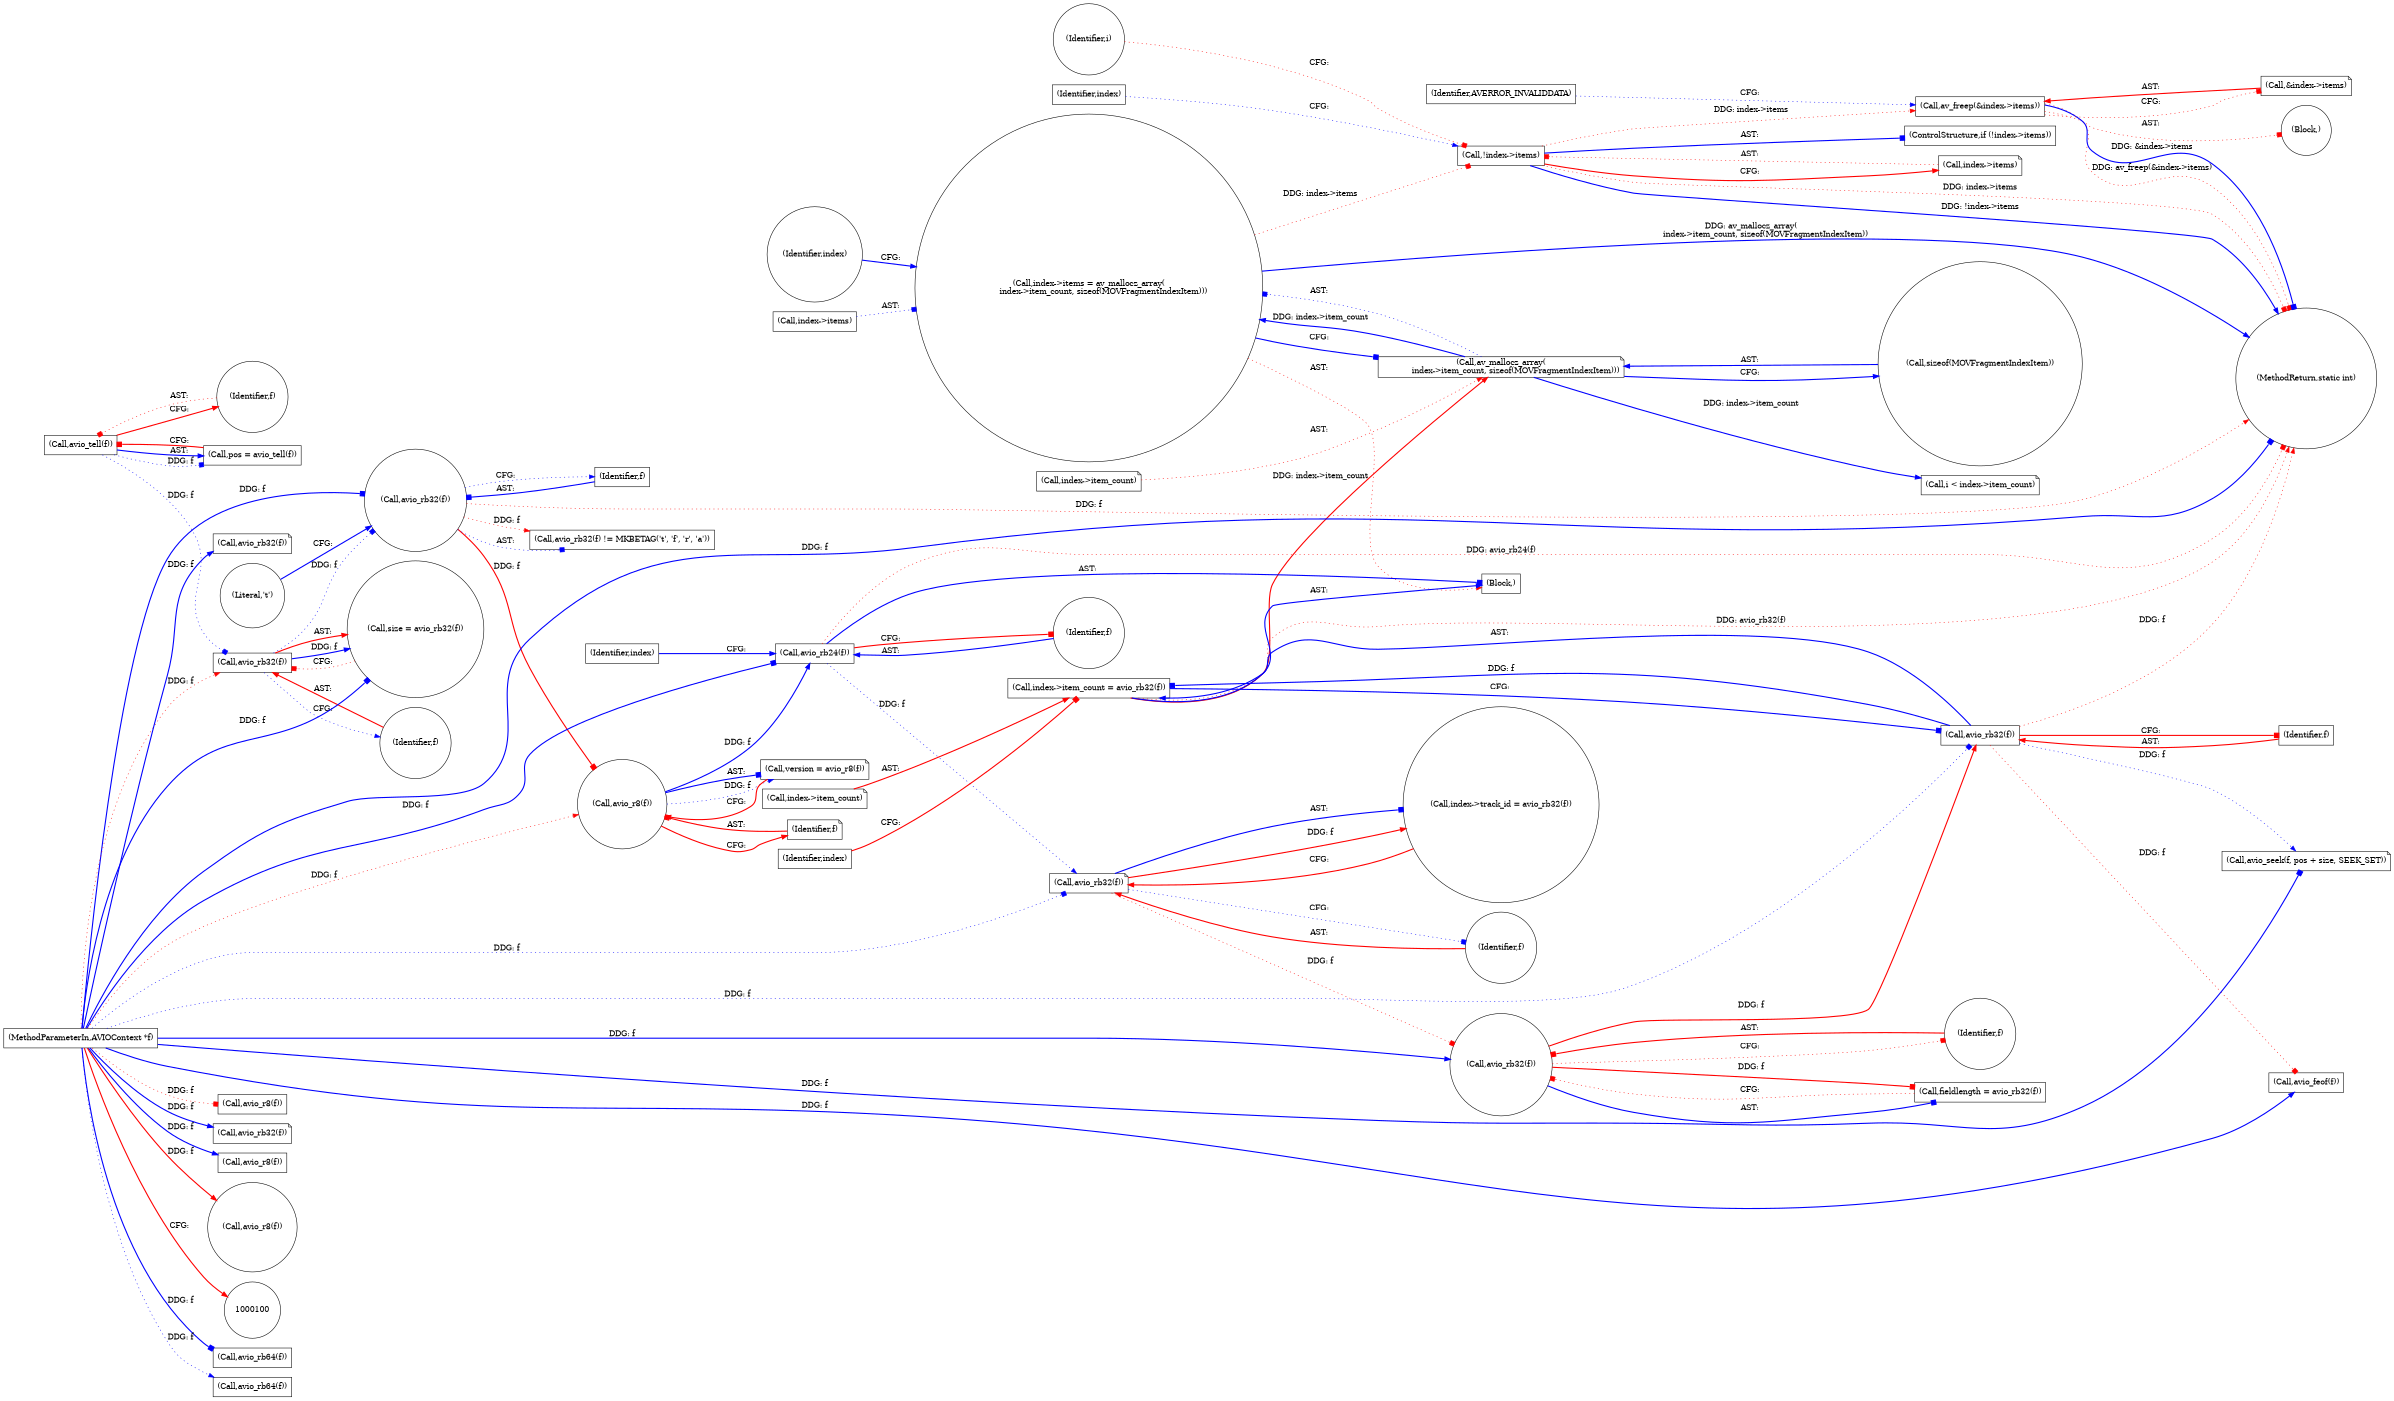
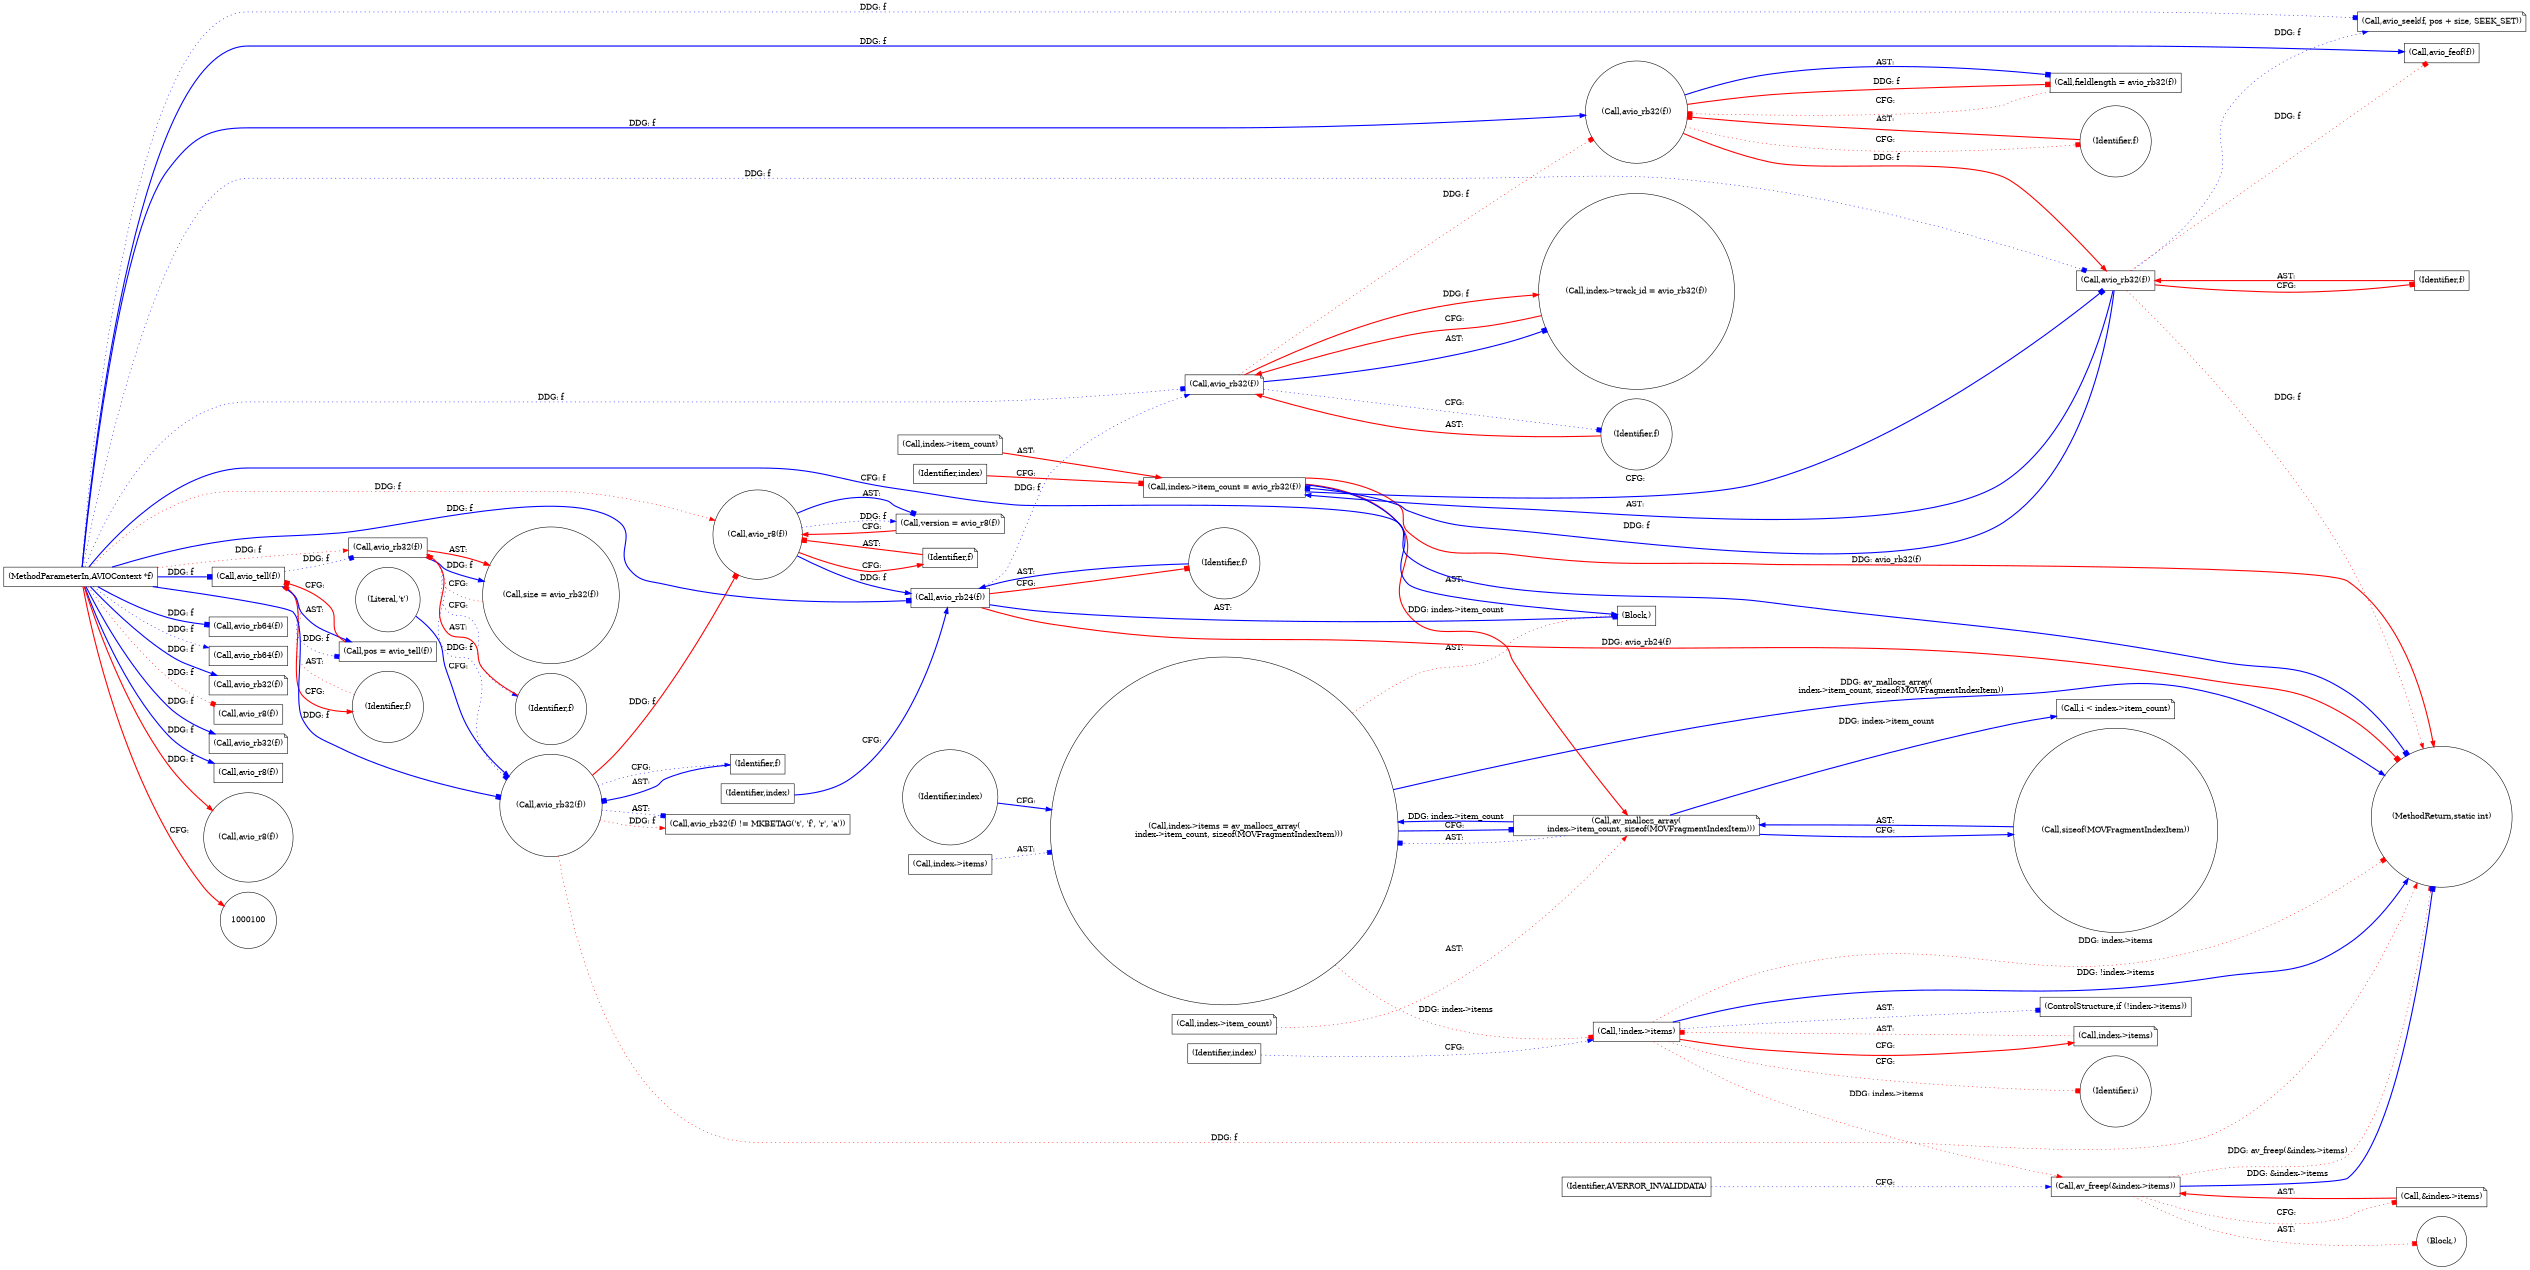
(1299, 74) -> (1870, 1079)
(1722, 144) -> (1857, 1019)
(815, 548) -> (873, 479)
(1561, 554) -> (1698, 648)
(1728, 626) -> (1904, 565)
(157, 800) -> (182, 577)
(1281, 1116) -> (1000, 12)
